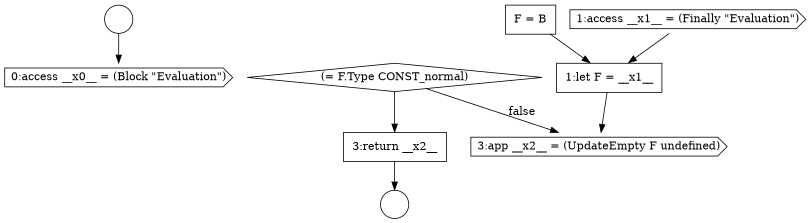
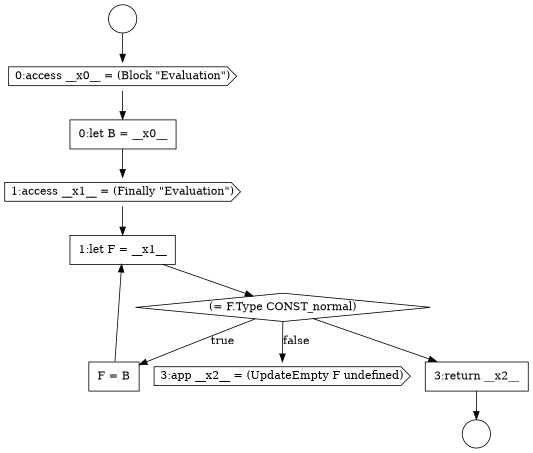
(605, 108) -> (204, 279)
none -> (123, 134)
none -> (201, 340)
